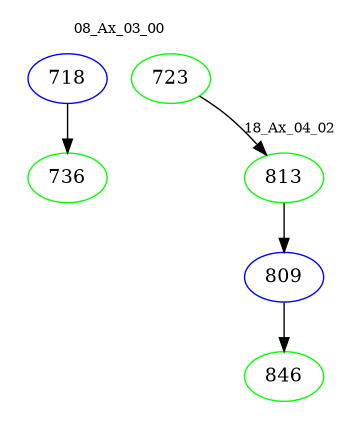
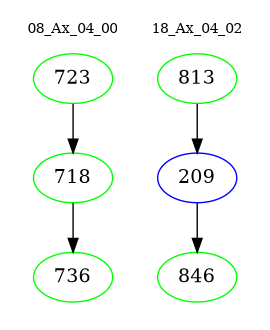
(119, 30) -> (73, 30)
(68, 79) -> (73, 178)
(242, 129) -> (73, 121)
(284, 277) -> (197, 178)
